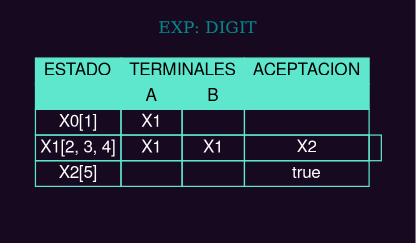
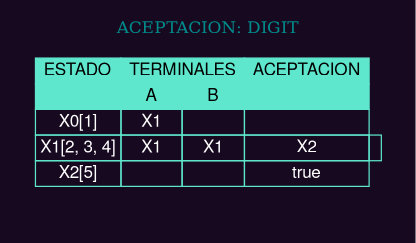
(208, 29) -> (208, 29)
